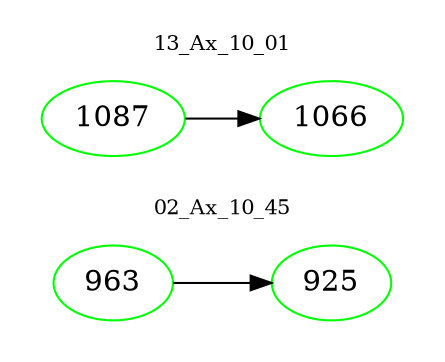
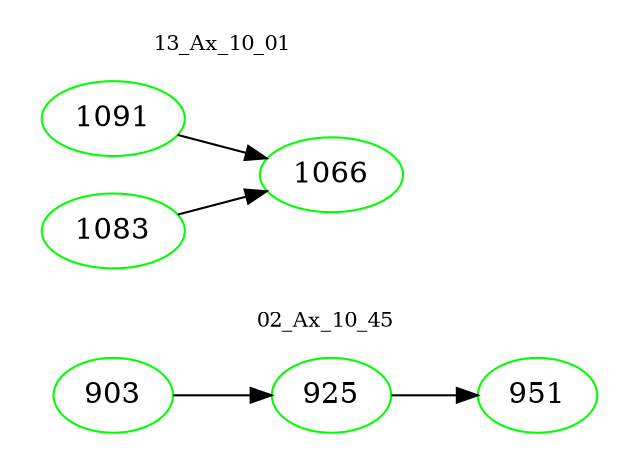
none -> (113, 119)
(113, 119) -> (113, 231)
(113, 283) -> (113, 395)
none -> (538, 395)
